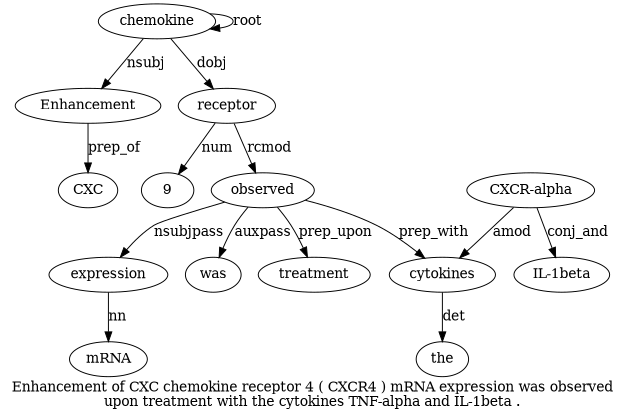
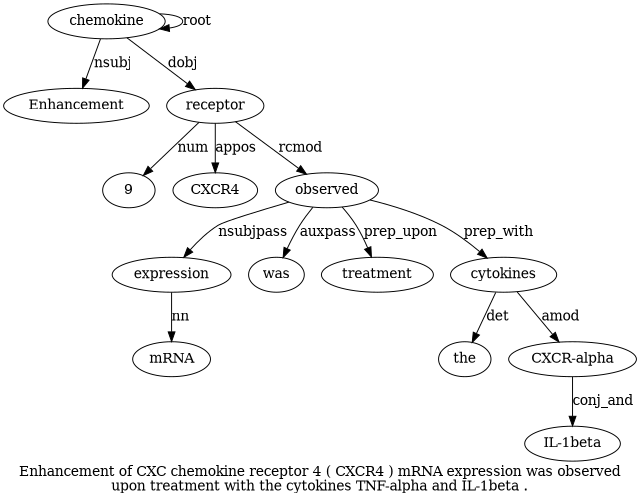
(88, 190) -> none
none -> (215, 190)
(490, 229) -> (535, 313)
